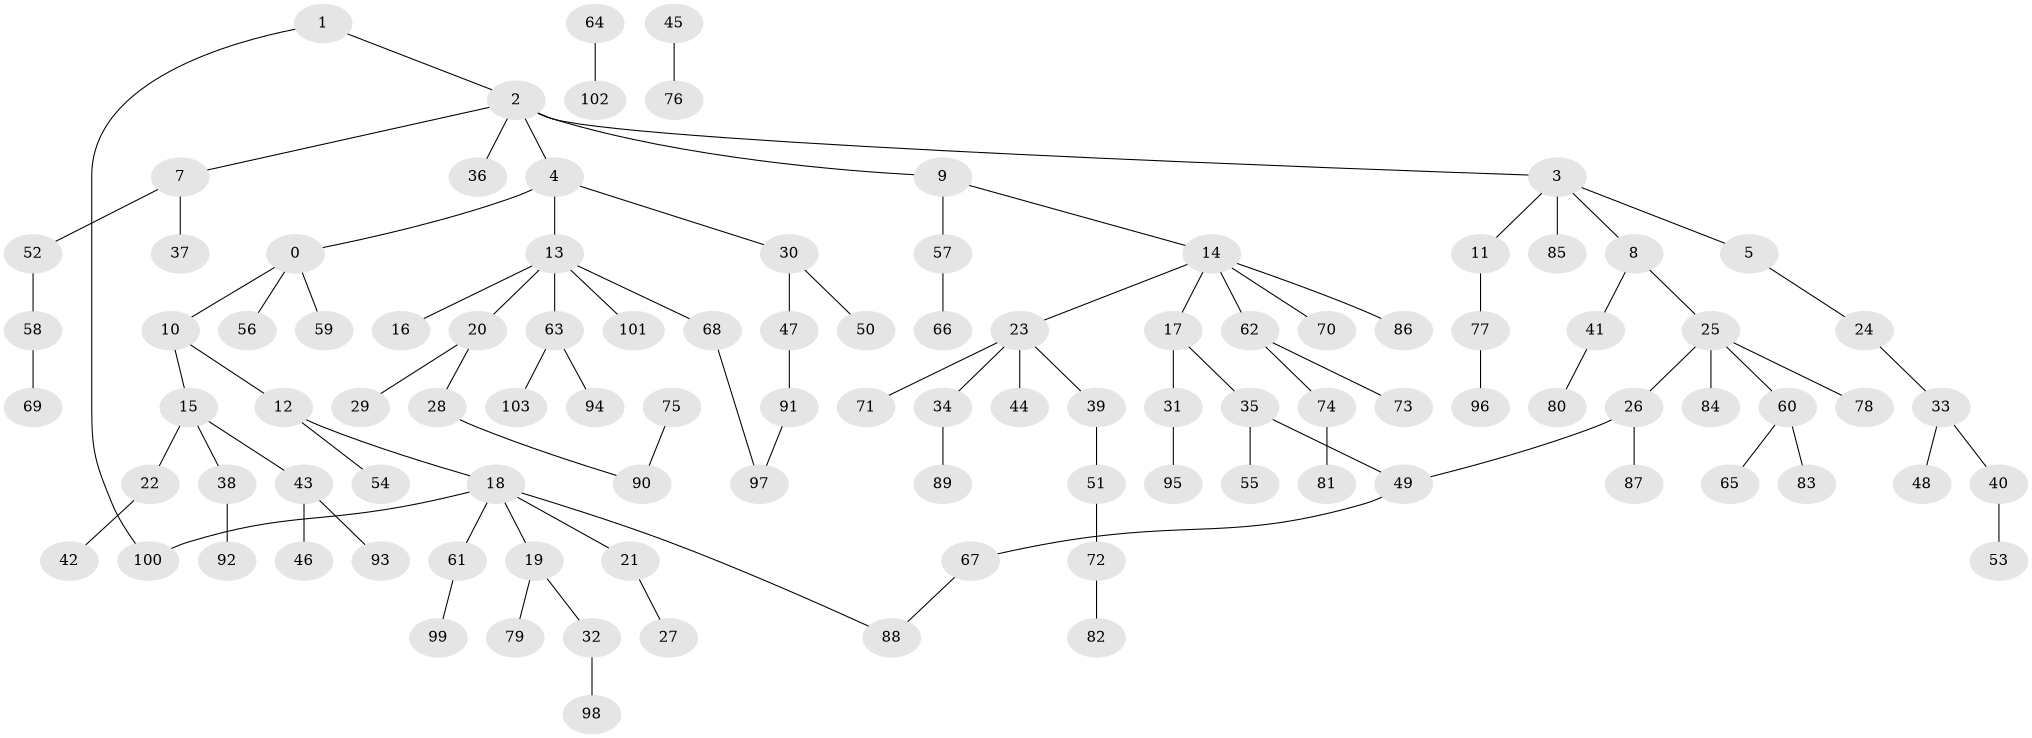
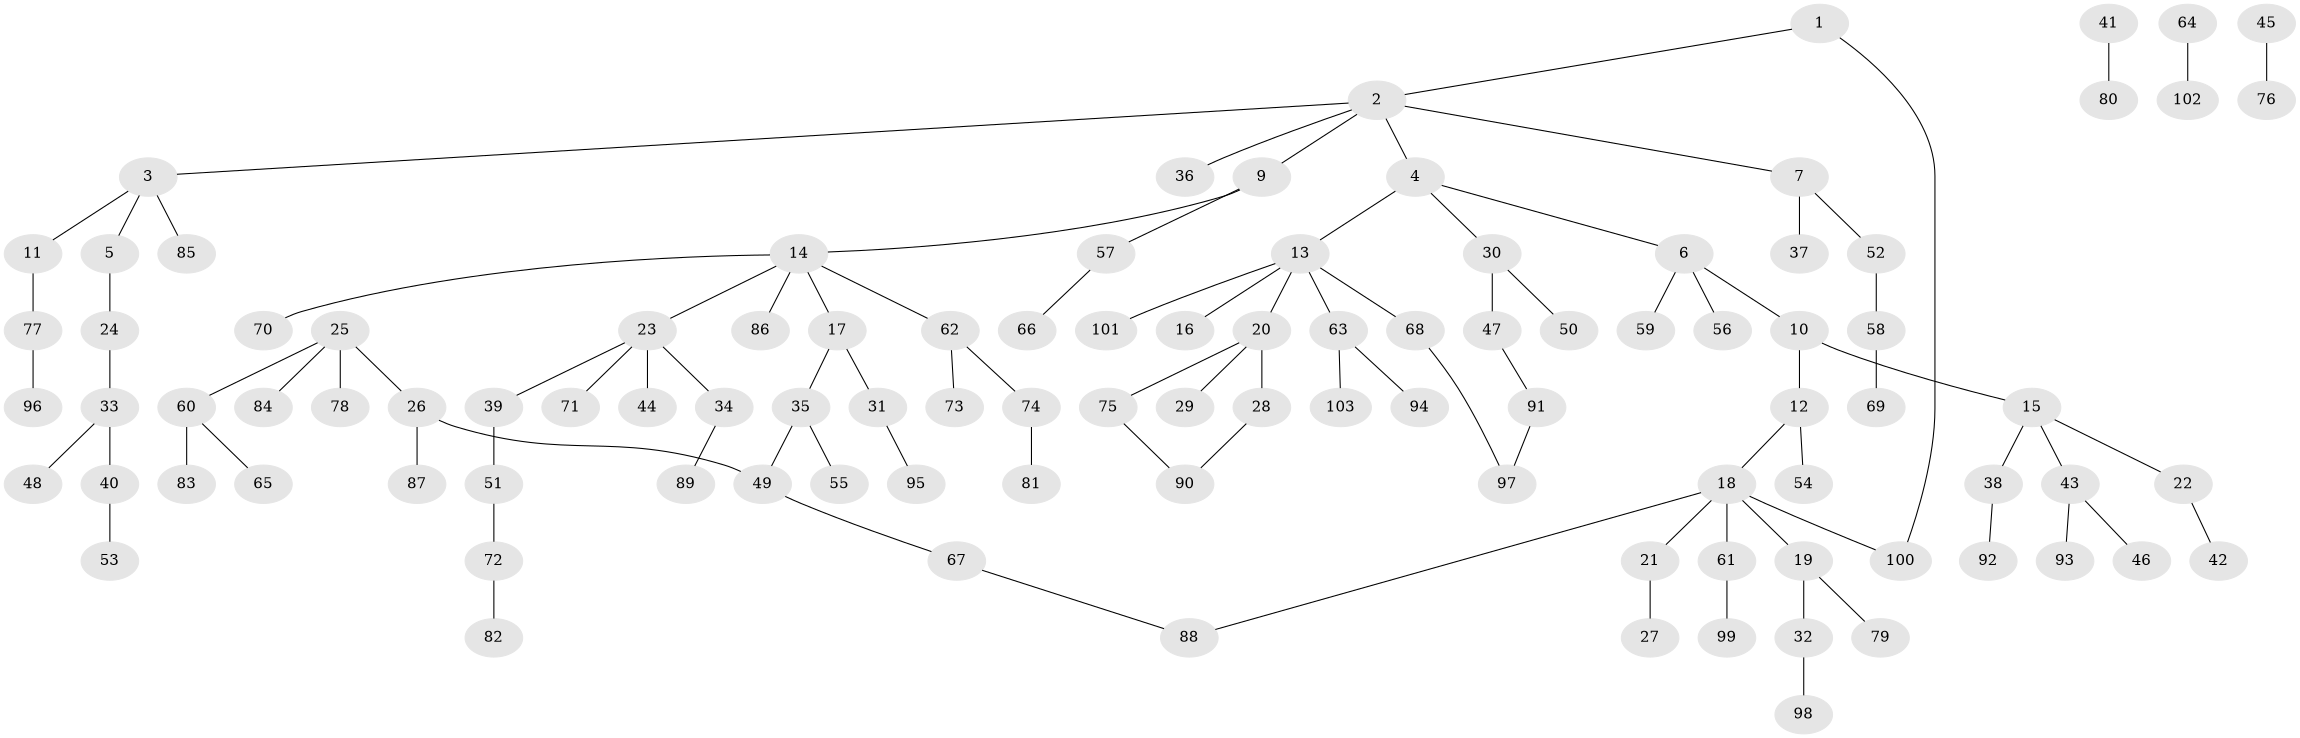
(295, 254) -> (1684, 254)
(1634, 254) -> none
none -> (1185, 369)
